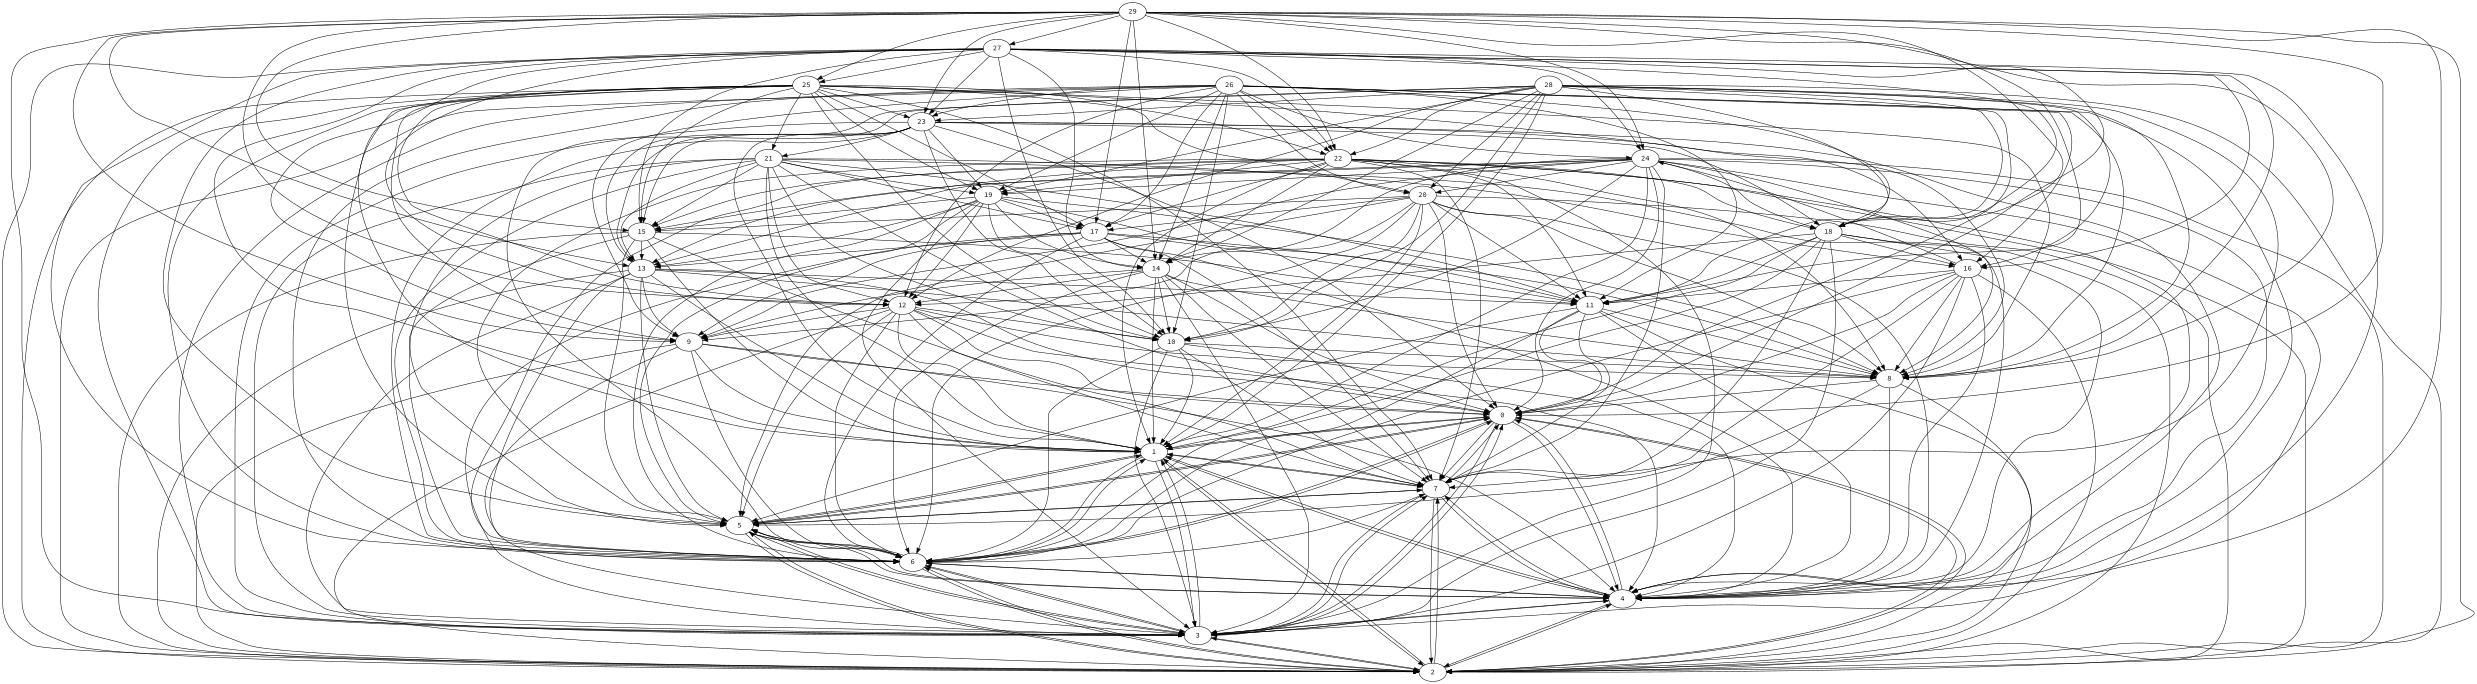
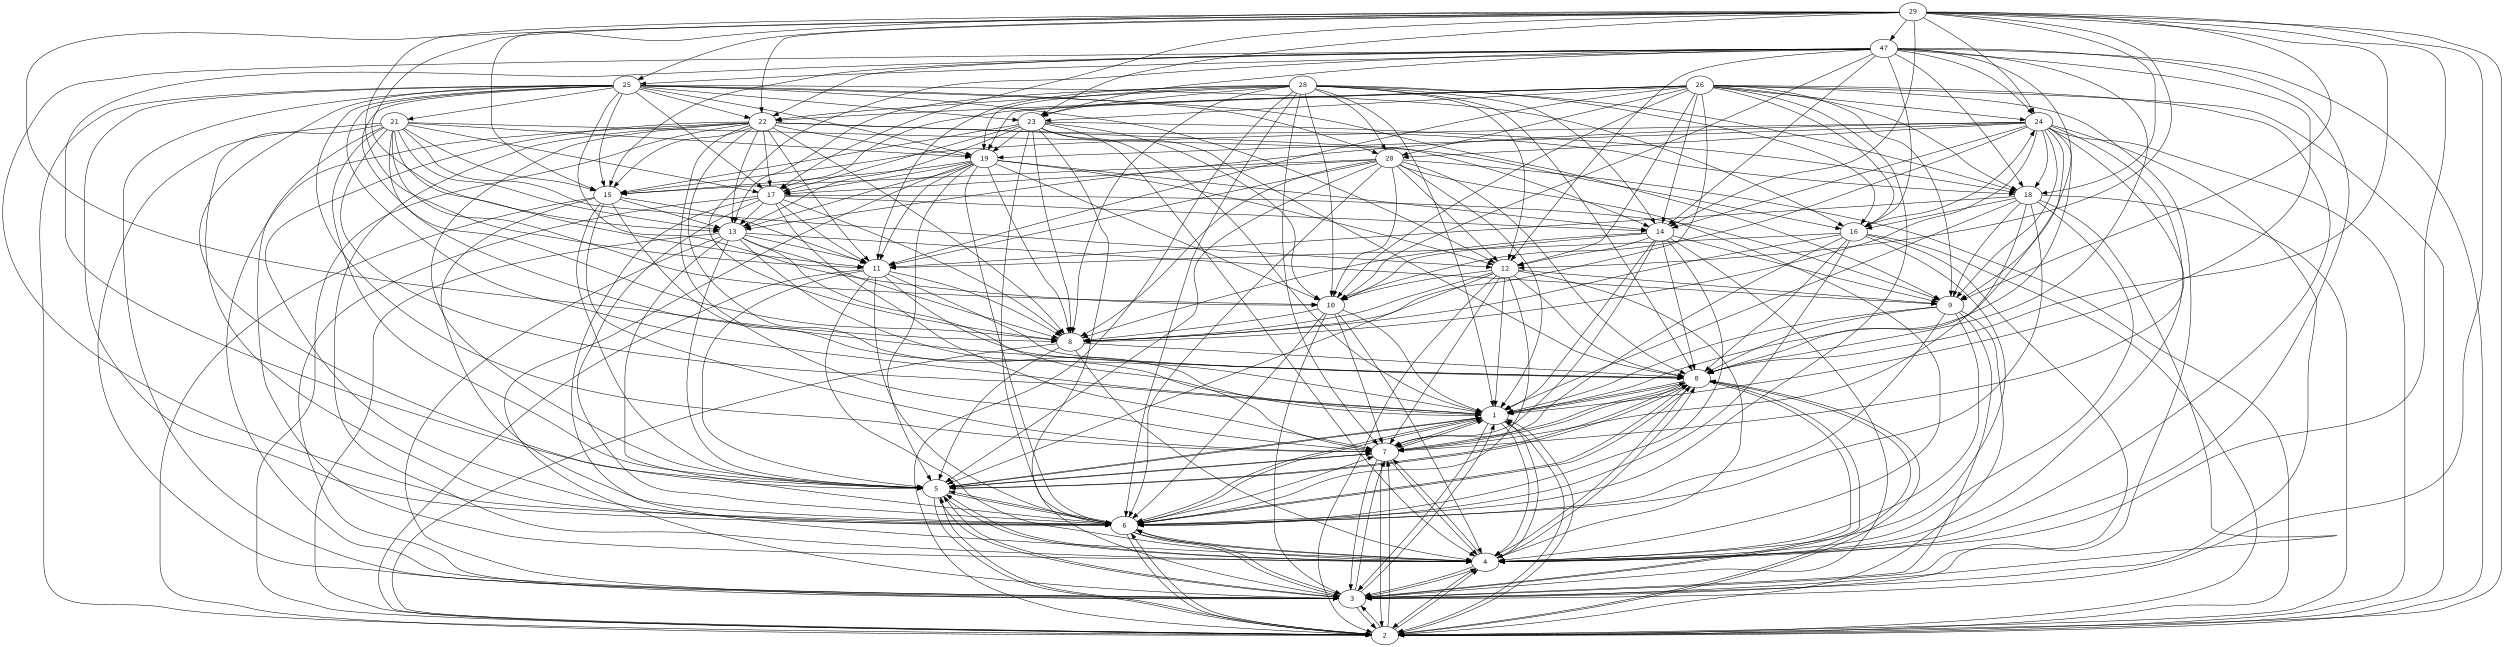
(997, 48) -> (1884, 48)
(846, 145) -> (887, 163)
